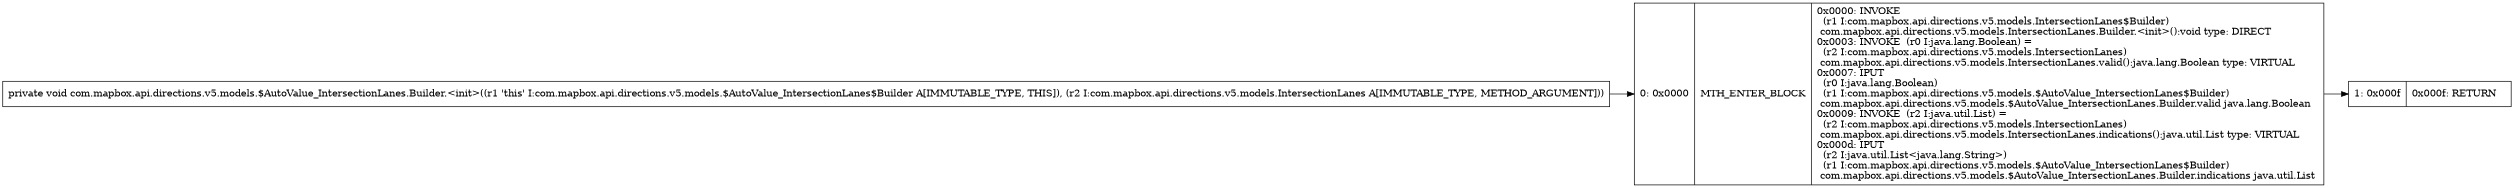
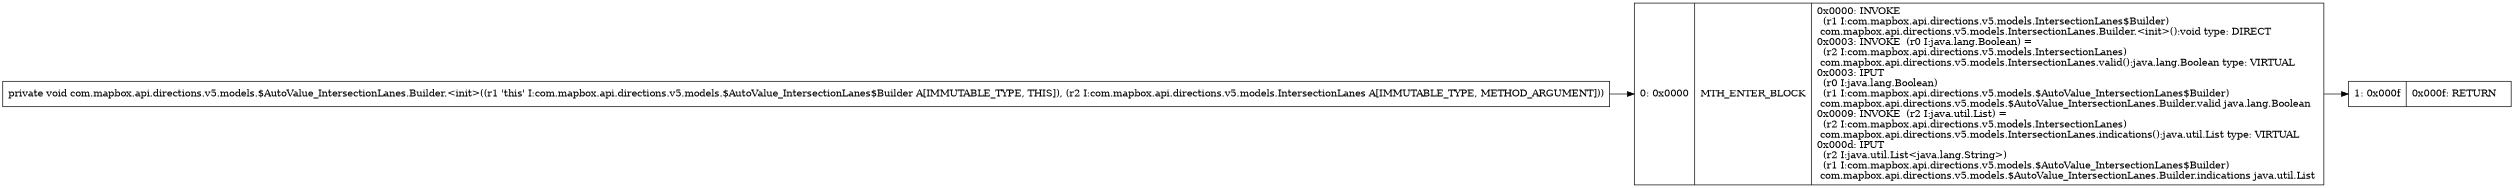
(1854, 73) -> (1854, 73)
